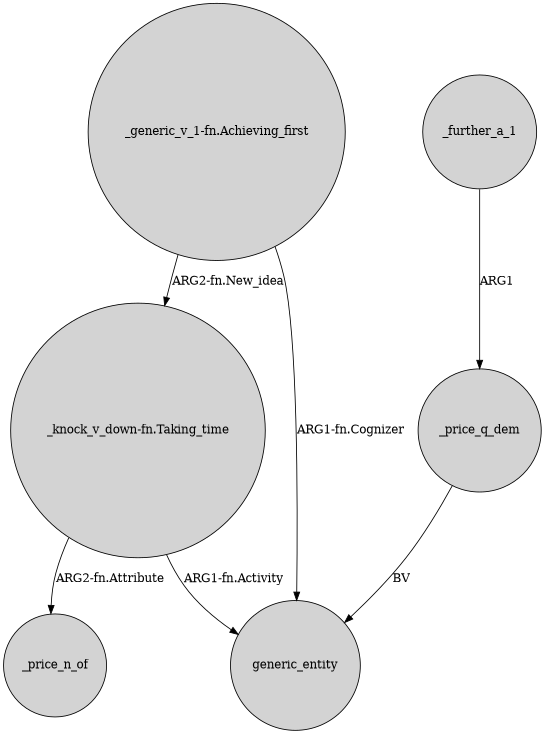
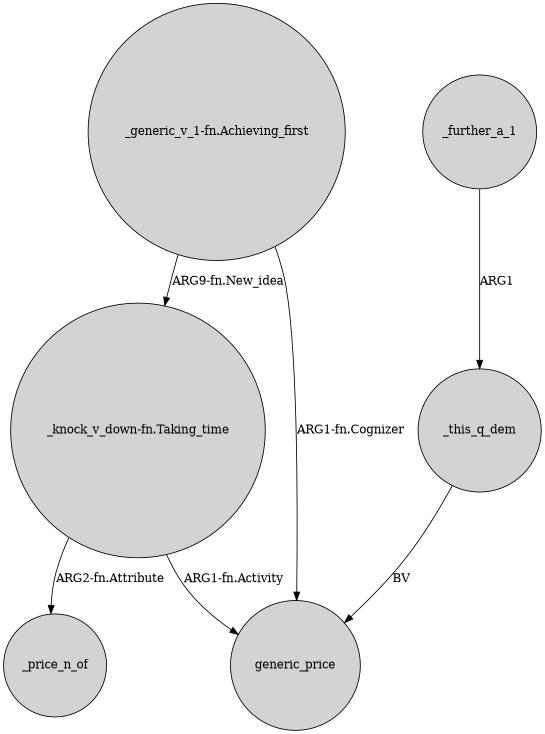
(228, 282) -> (228, 282)
(480, 430) -> (480, 430)
(295, 665) -> (295, 665)
